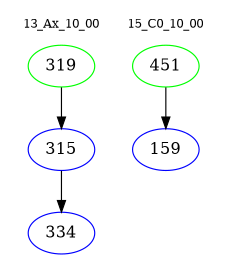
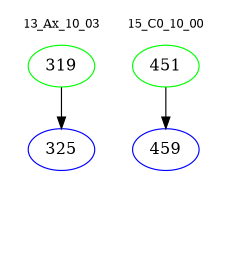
(61, 25) -> (61, 25)
(61, 150) -> (61, 150)
(166, 150) -> (166, 150)
(61, 233) -> none
